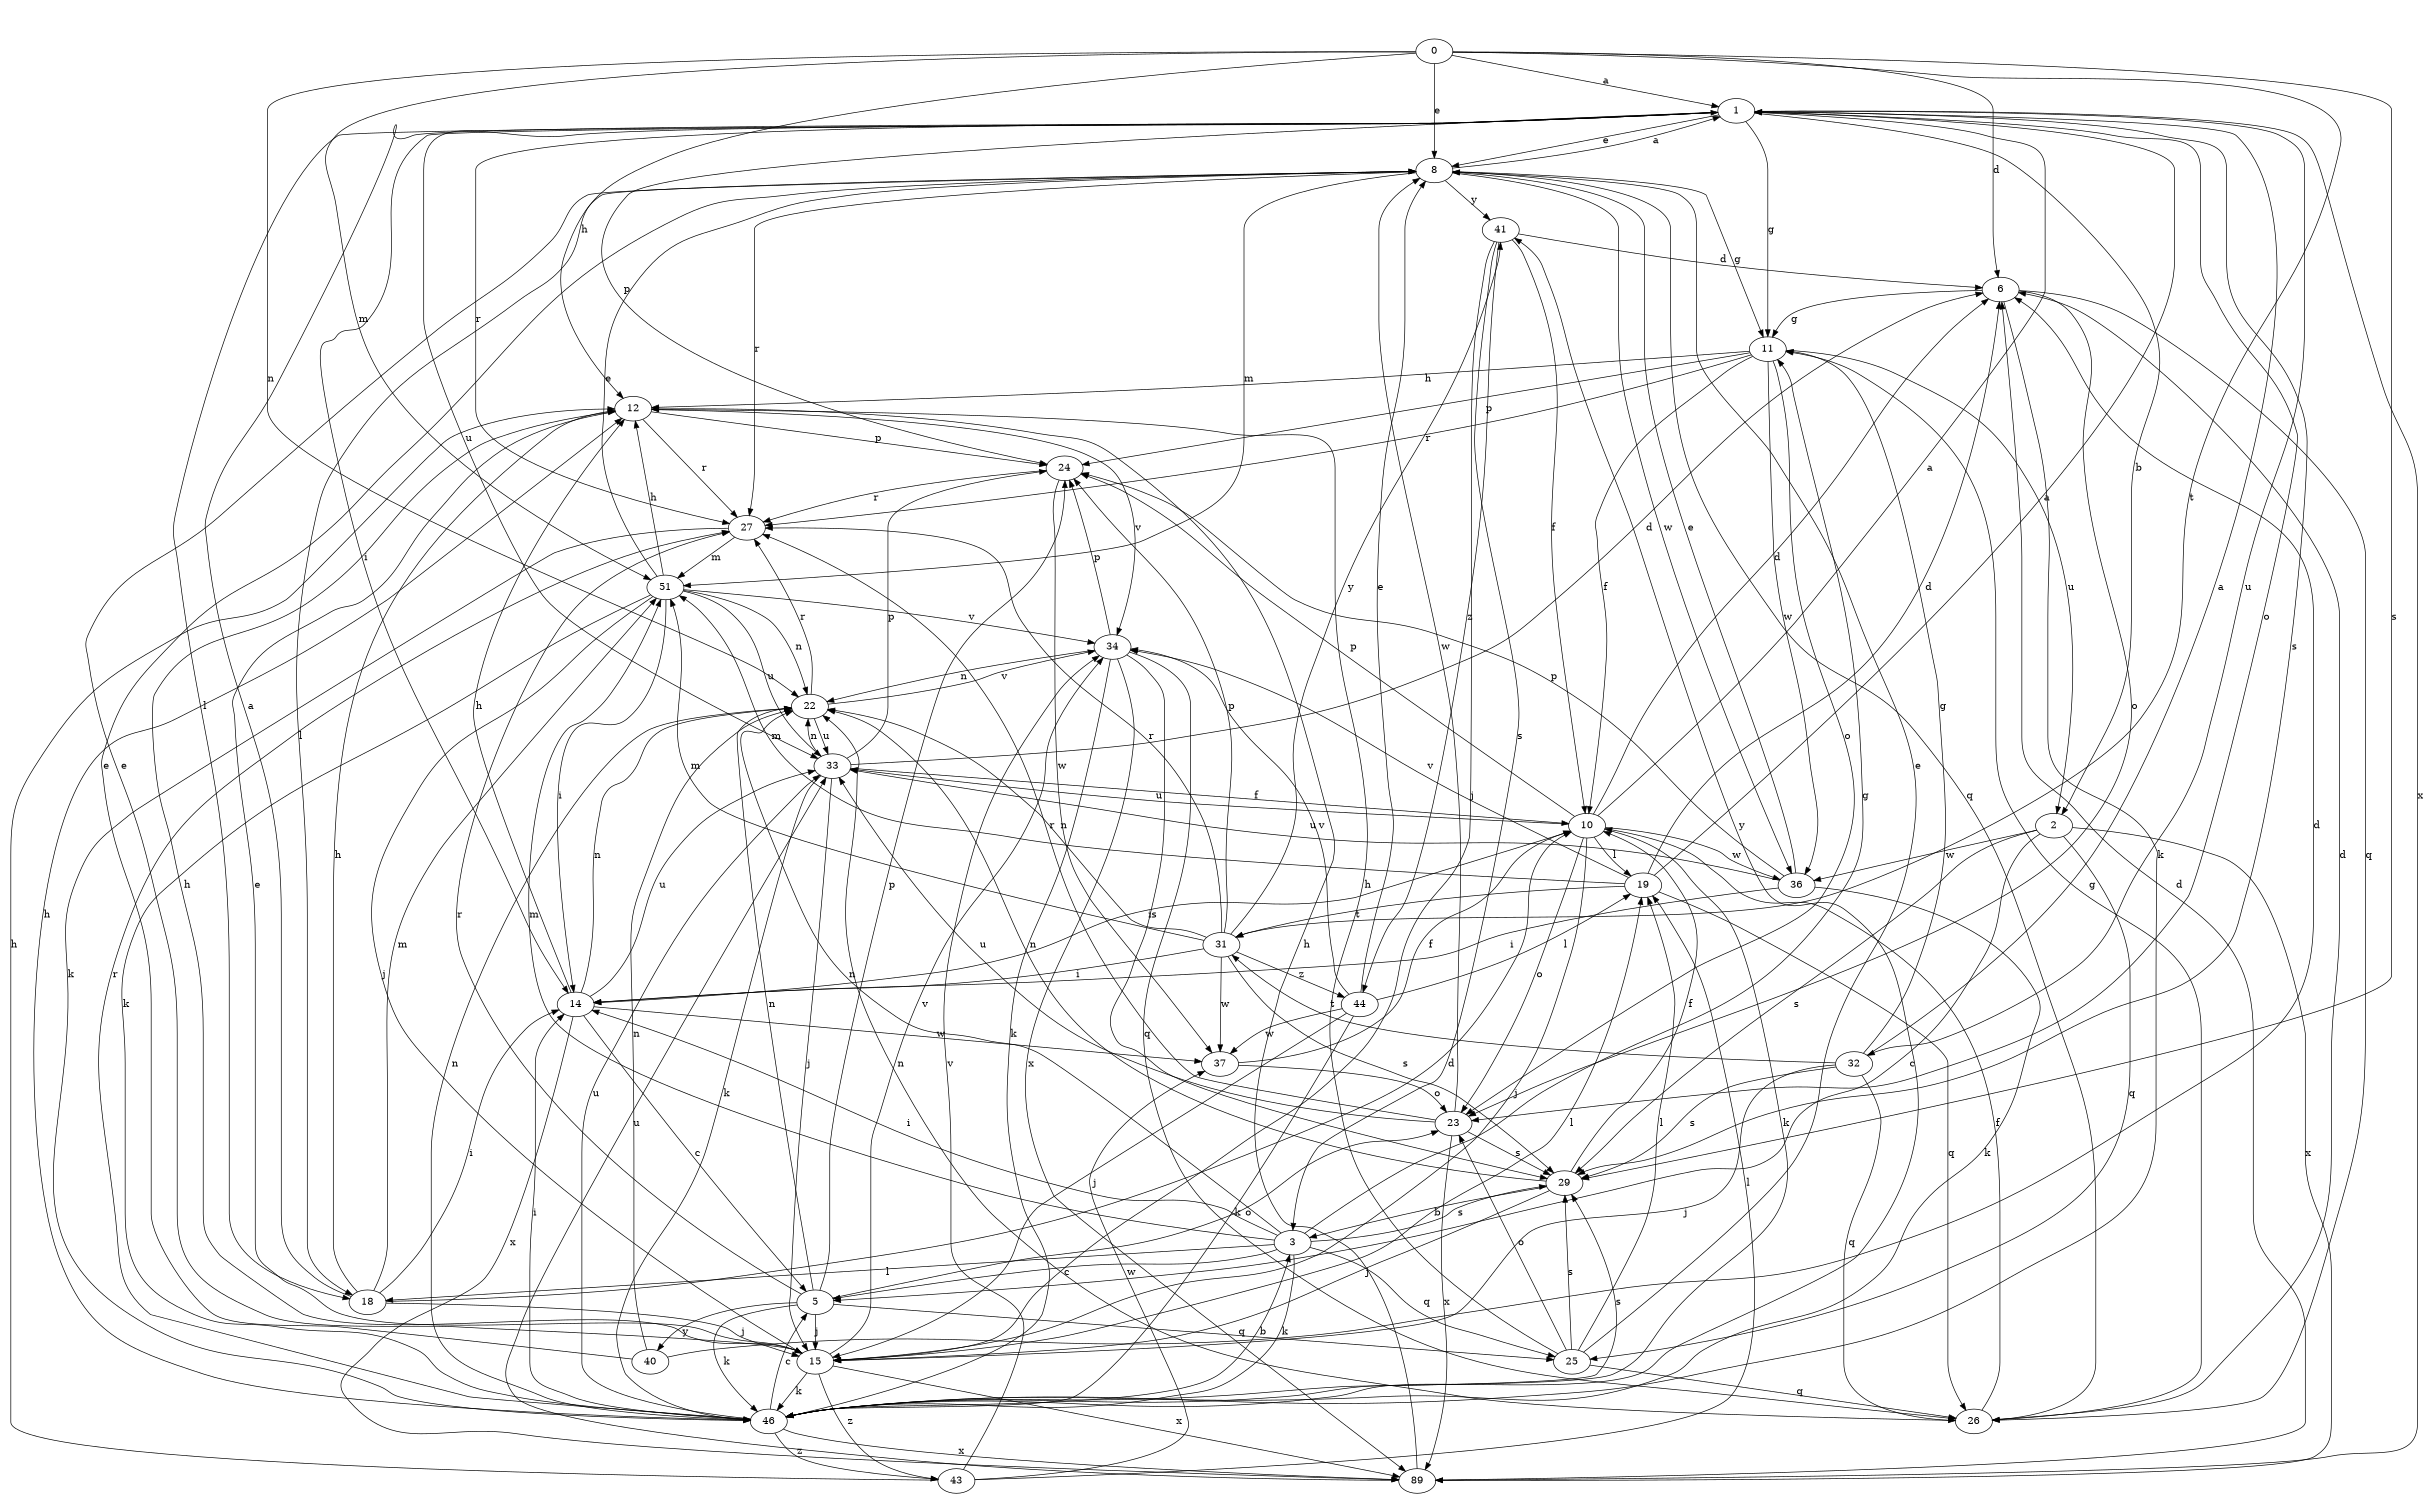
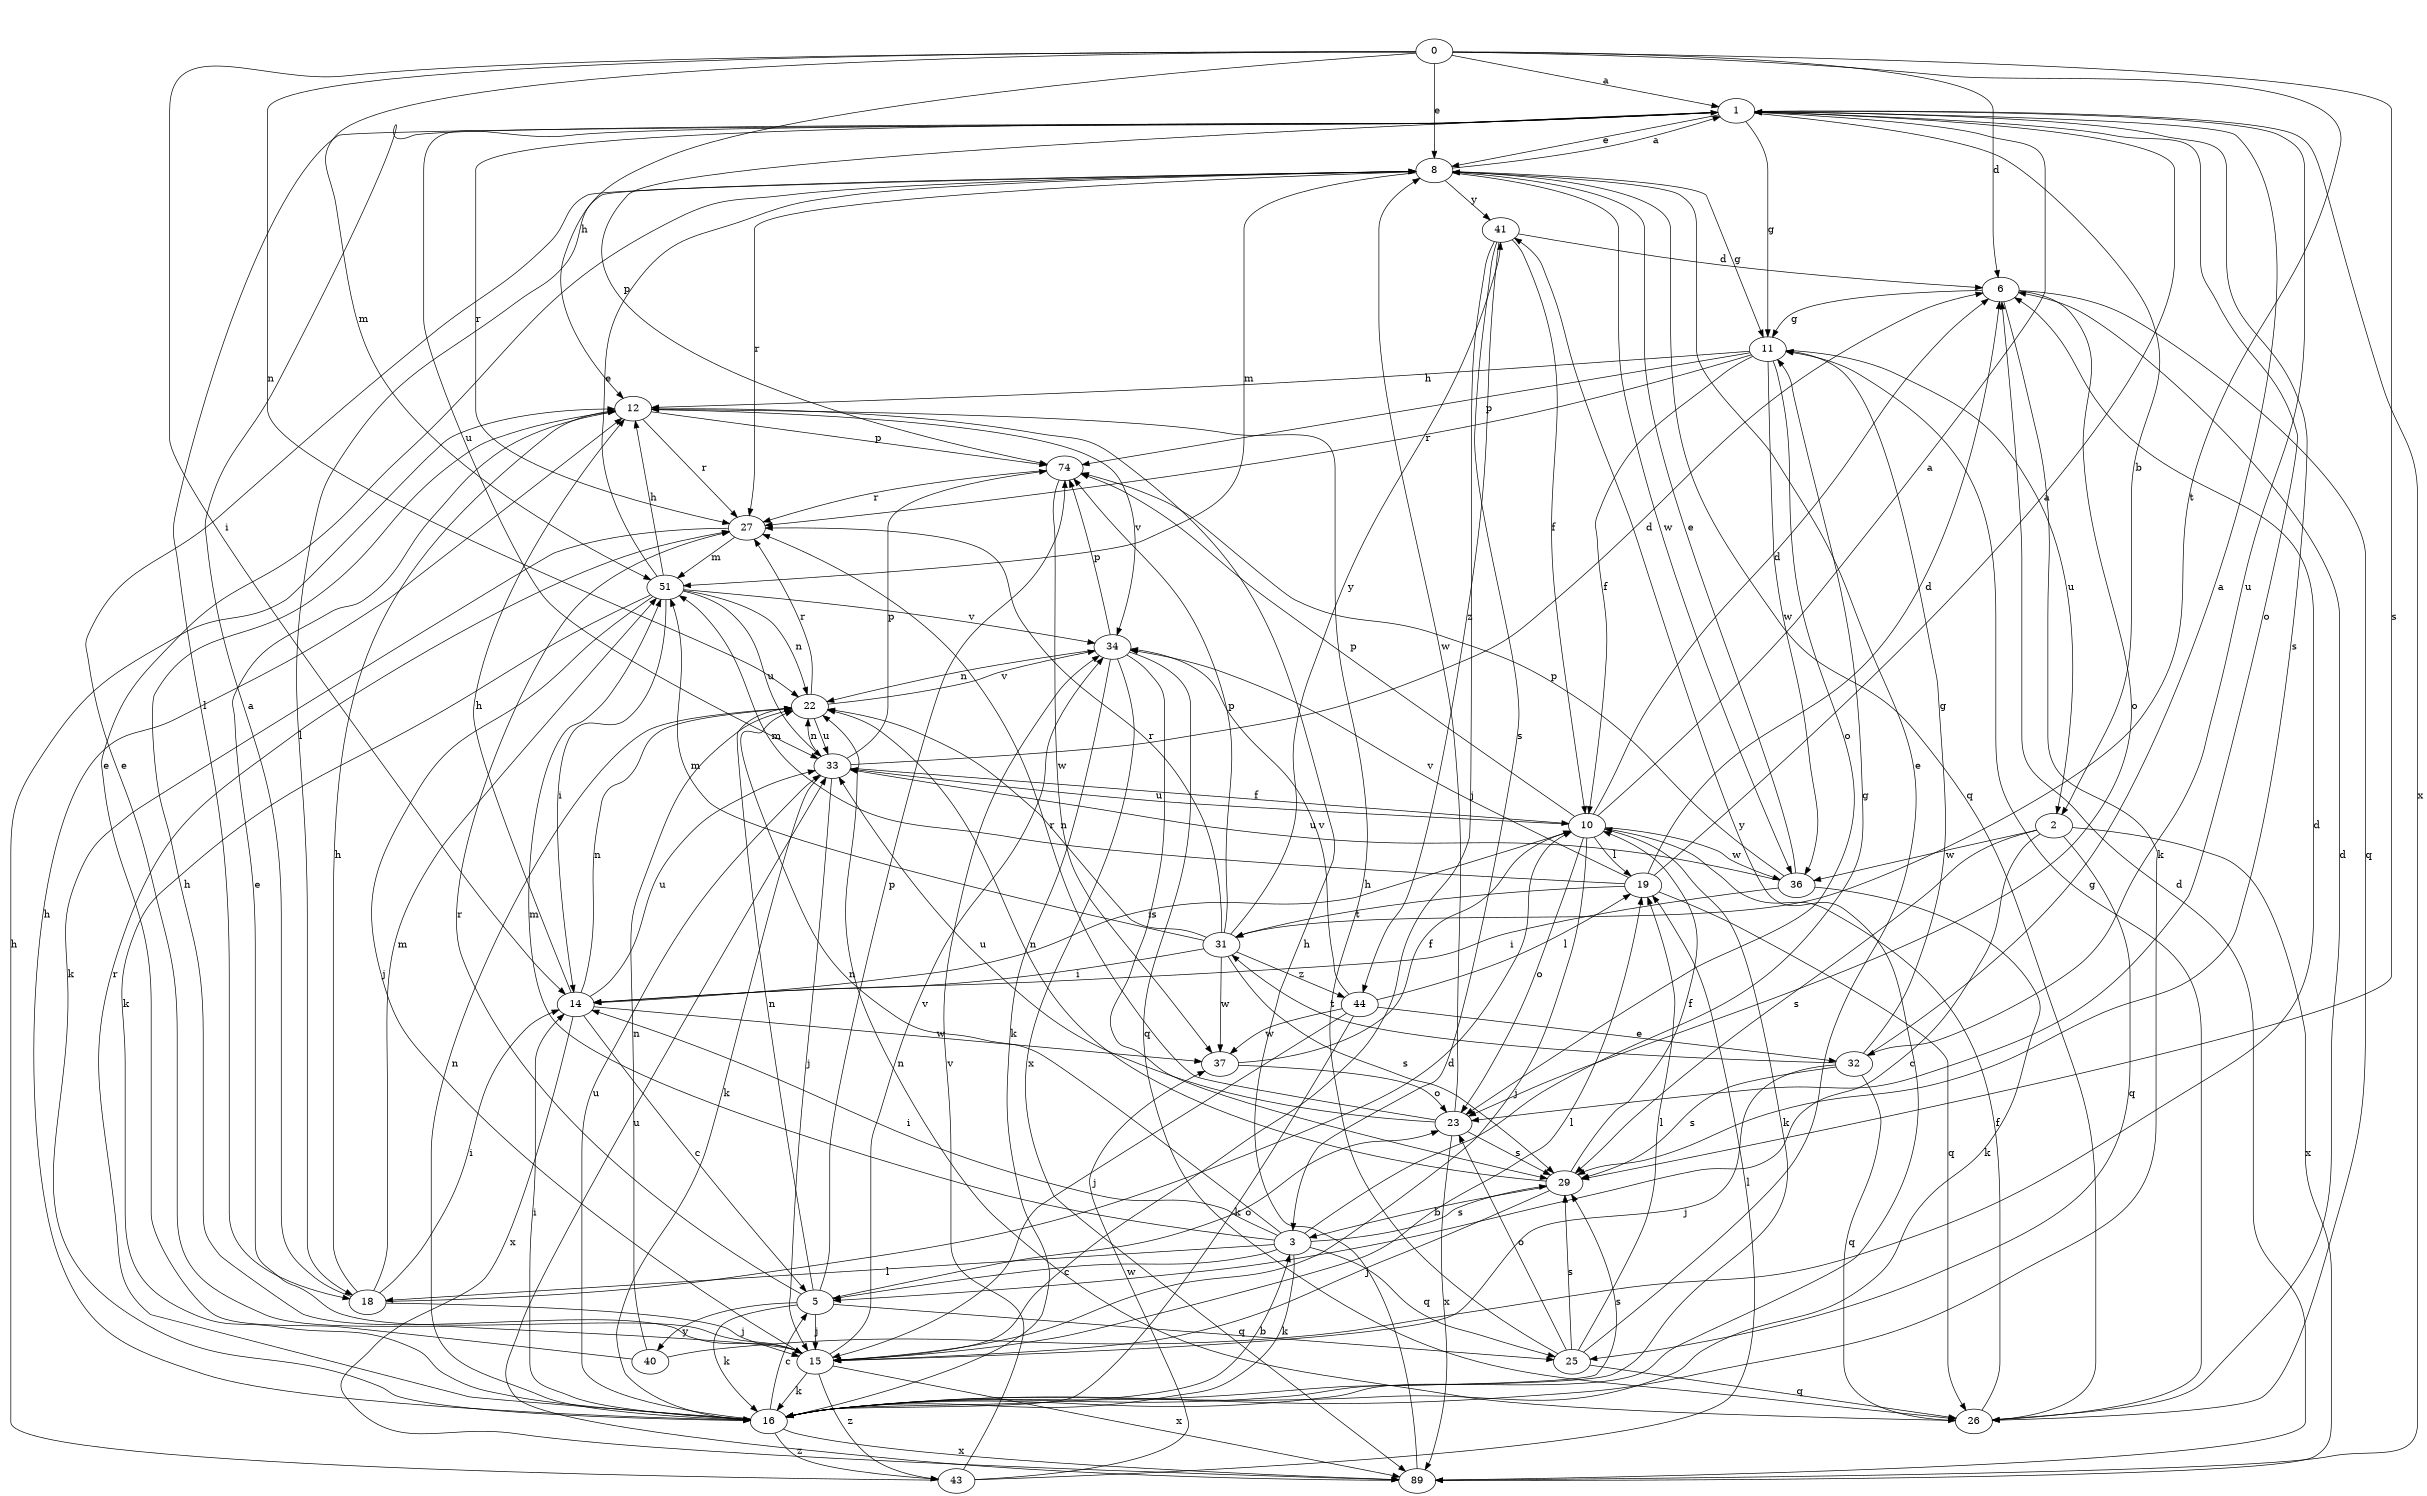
(396, 177) -> (277, 73)
(1065, 468) -> (1065, 468)
(1377, 589) -> (1615, 1035)
(769, 1421) -> (769, 1421)
